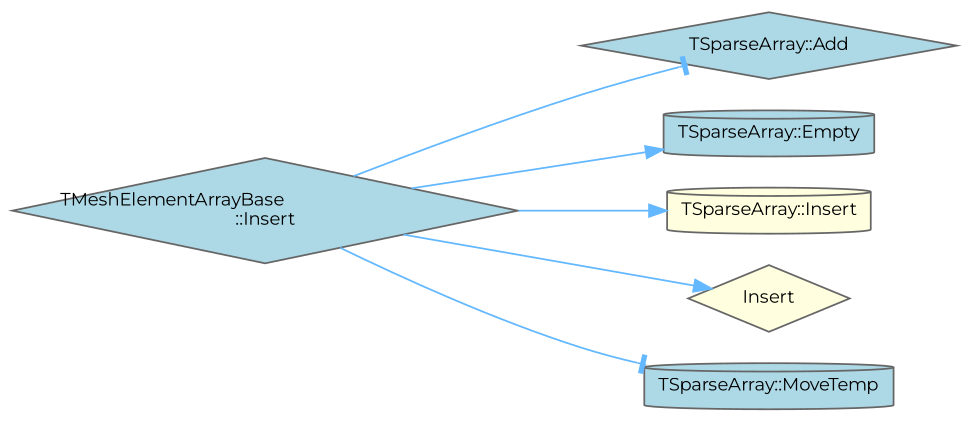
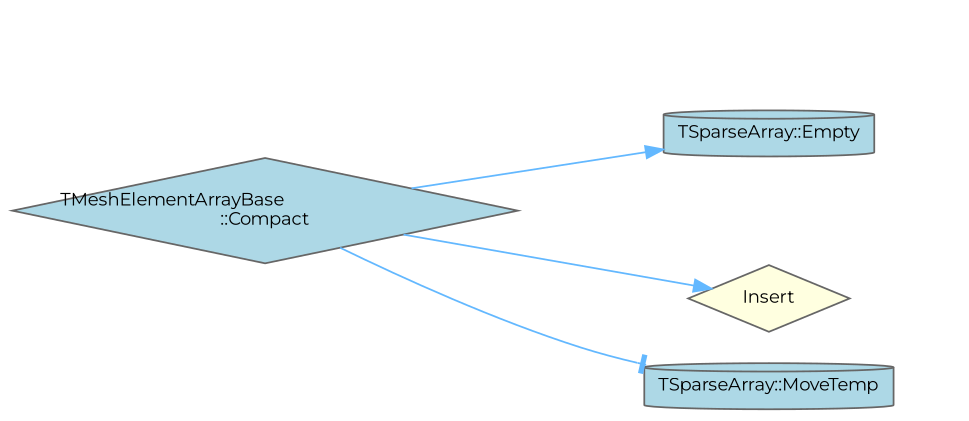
(769, 46) -> none
(265, 211) -> (265, 211)
(769, 211) -> none
